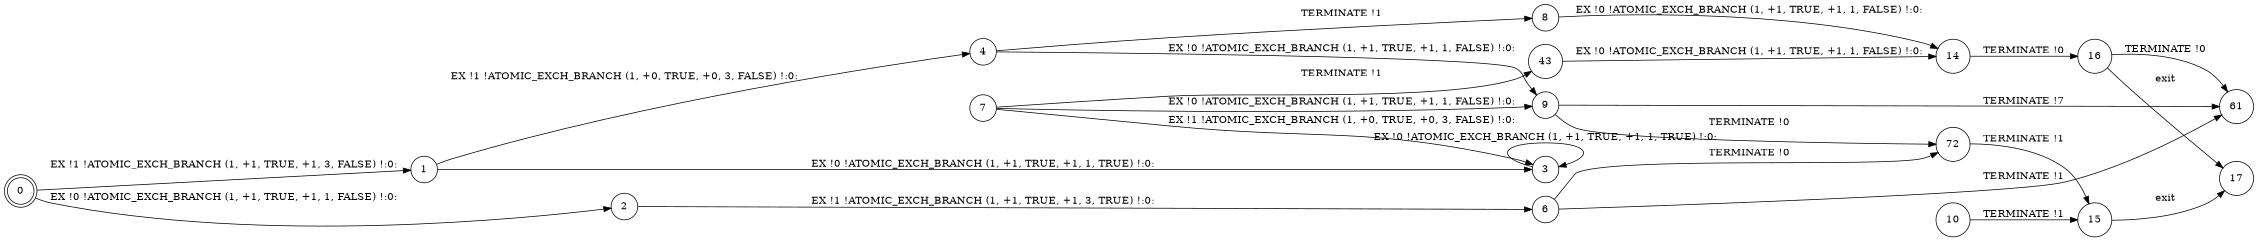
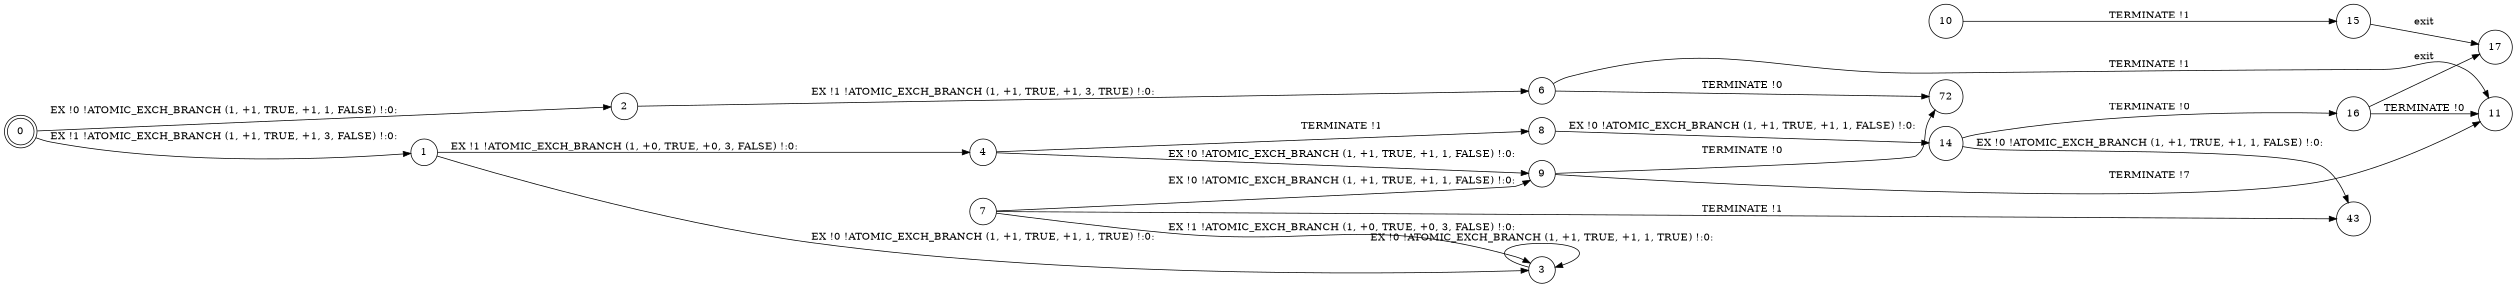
(1746, 59) -> (2162, 152)
(2237, 107) -> (2495, 114)
(2037, 154) -> none
